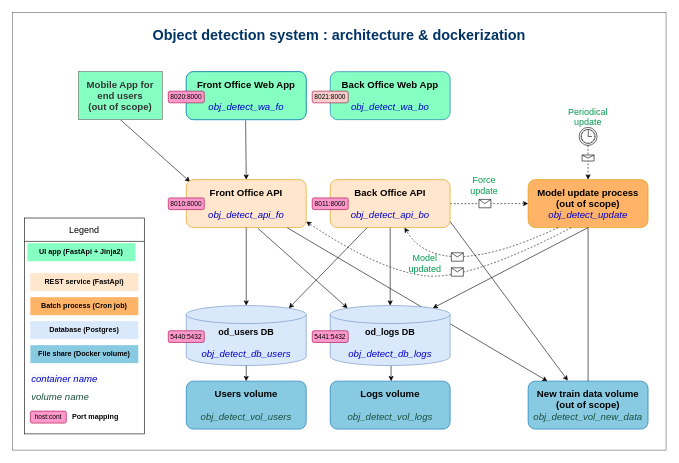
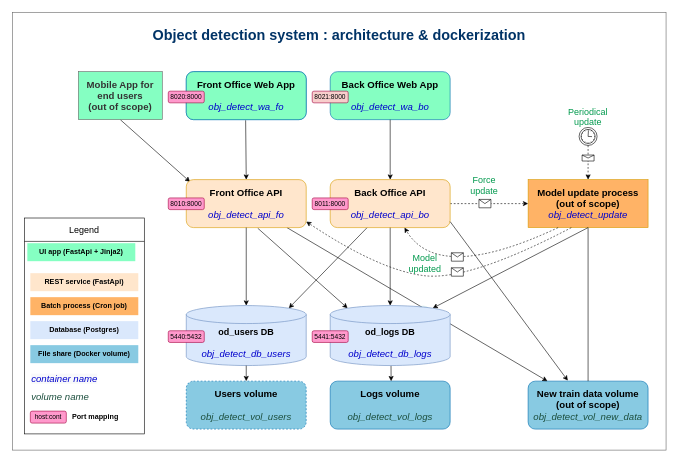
none -> (390, 174)
(588, 204) -> (588, 204)
(246, 405) -> (246, 405)
